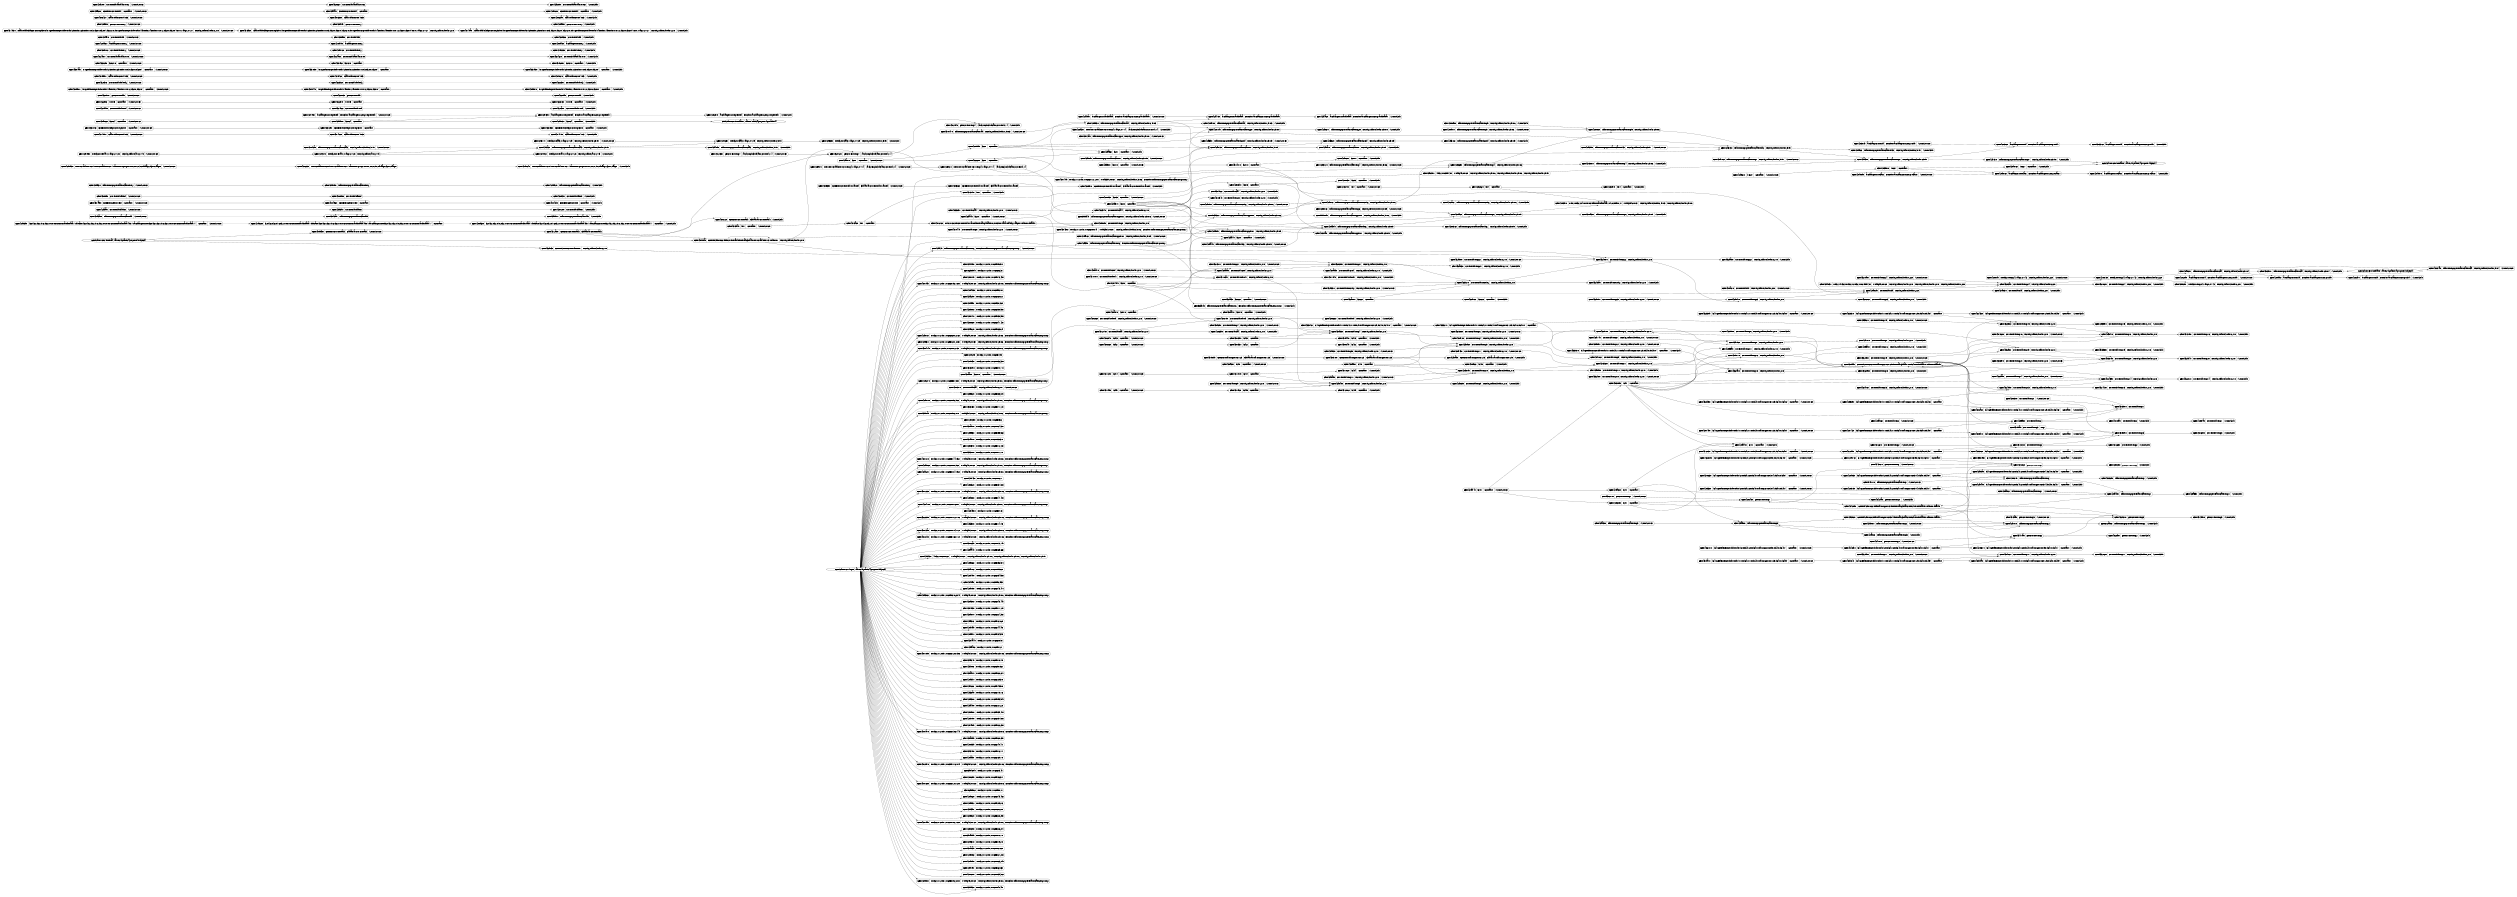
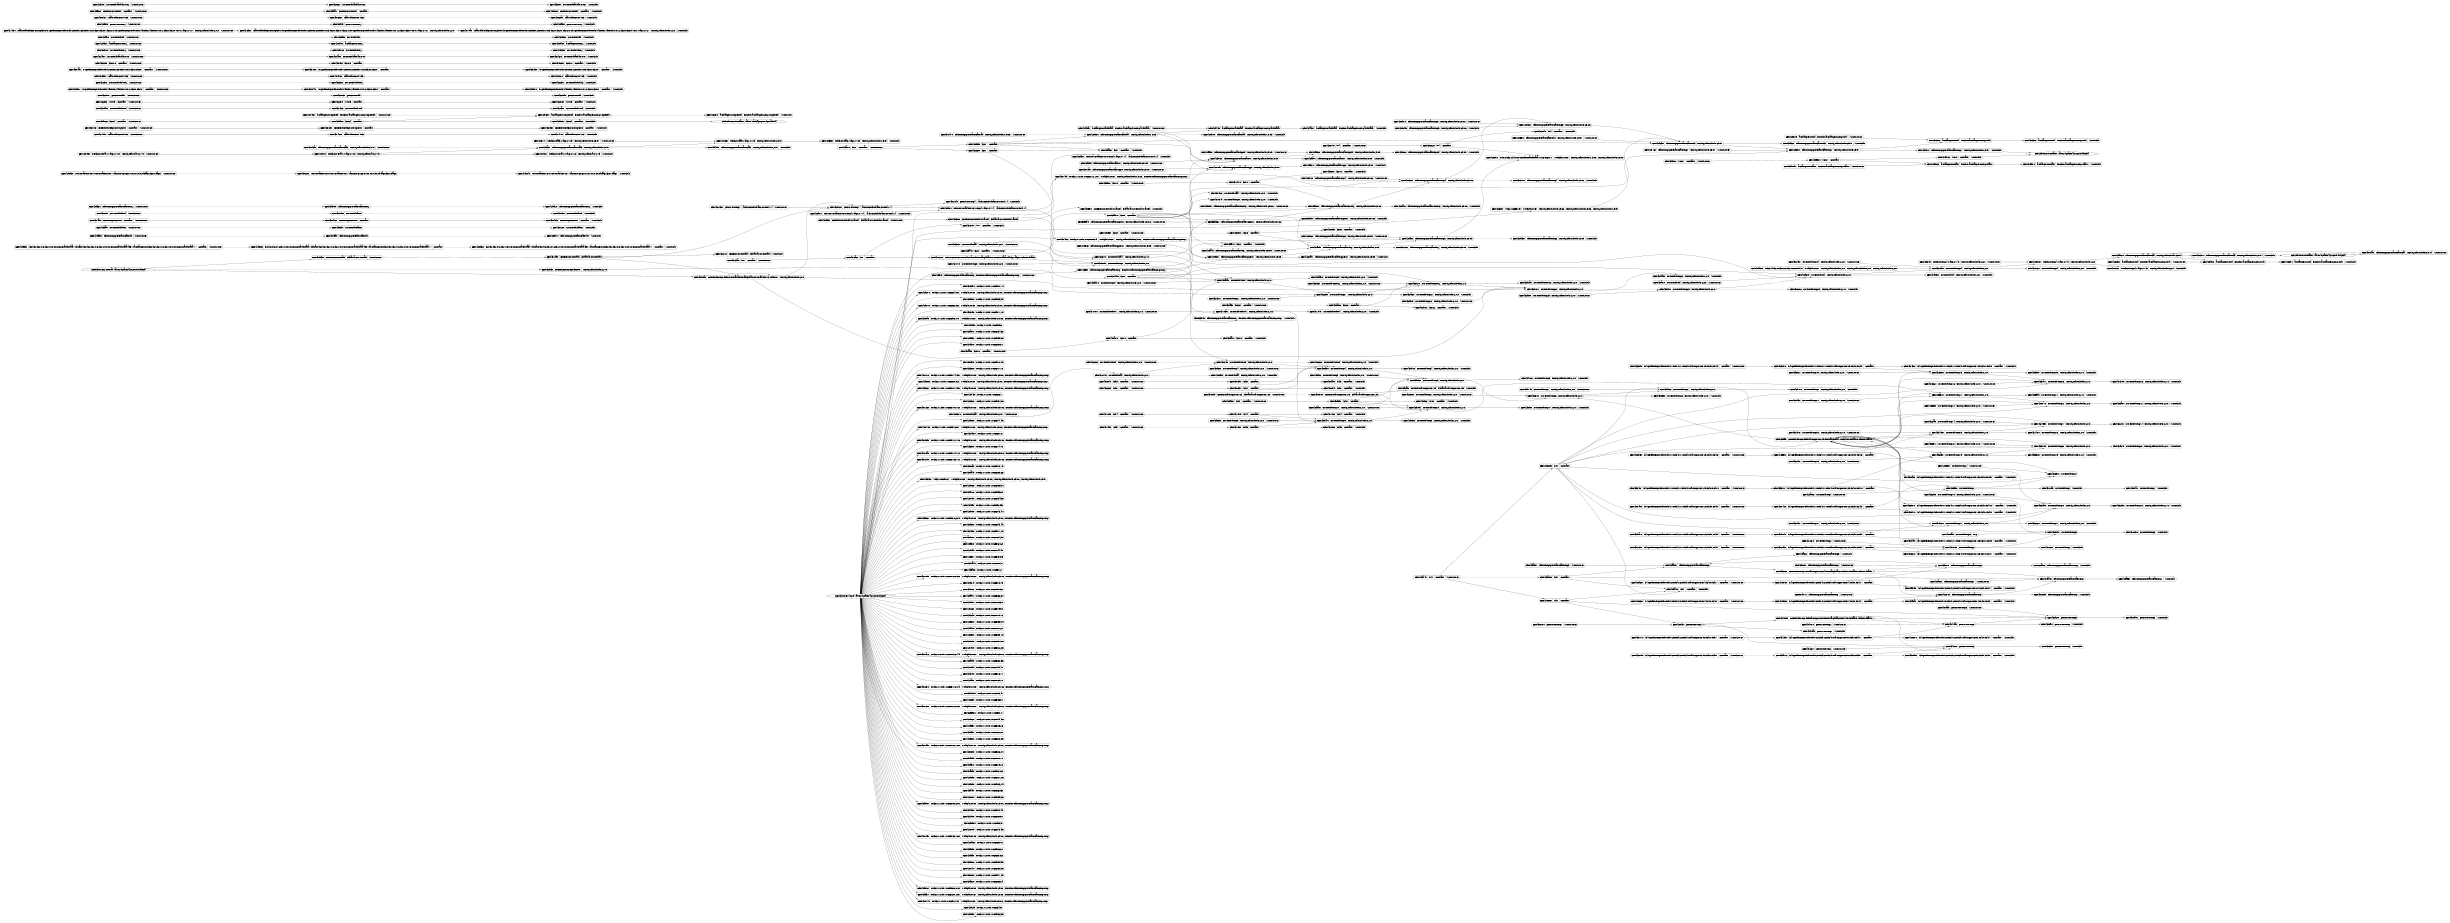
(1704, 362) -> (2023, 519)
(1747, 364) -> (1898, 407)
